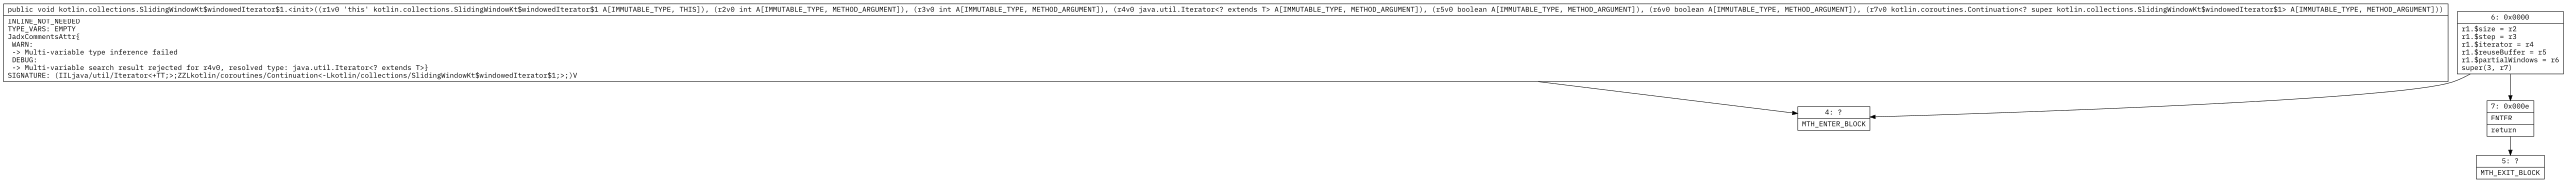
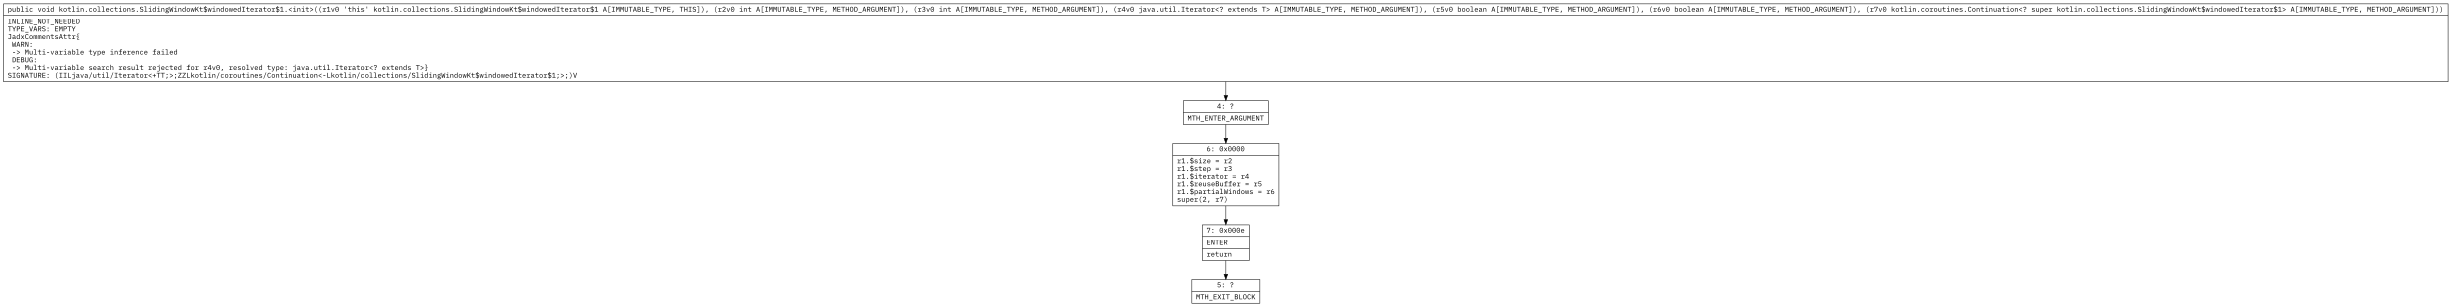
(2487, 68) -> (1203, 200)
(2174, 106) -> (1226, 131)
(1834, 124) -> (1226, 118)
